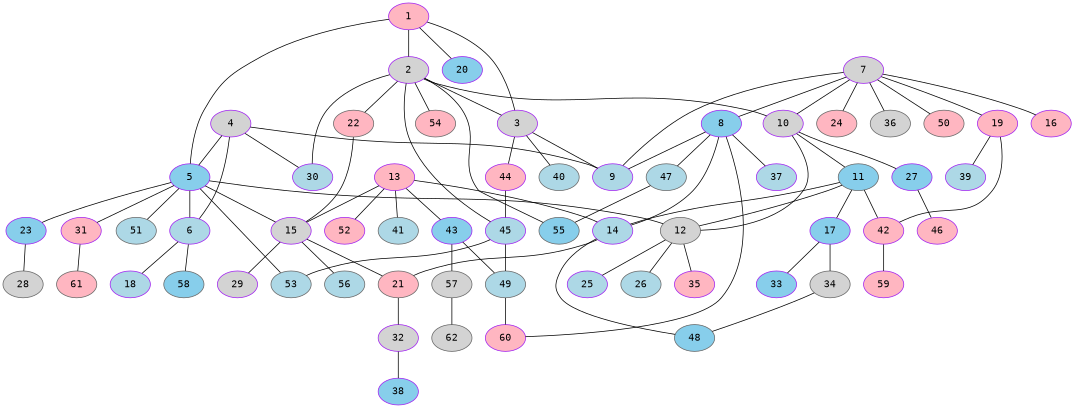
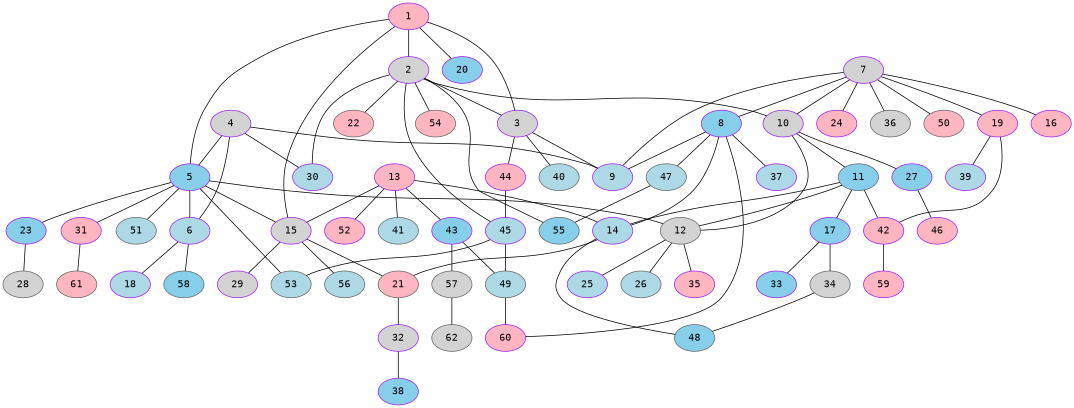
(837, 124) -> (837, 124)
(342, 186) -> (312, 108)
